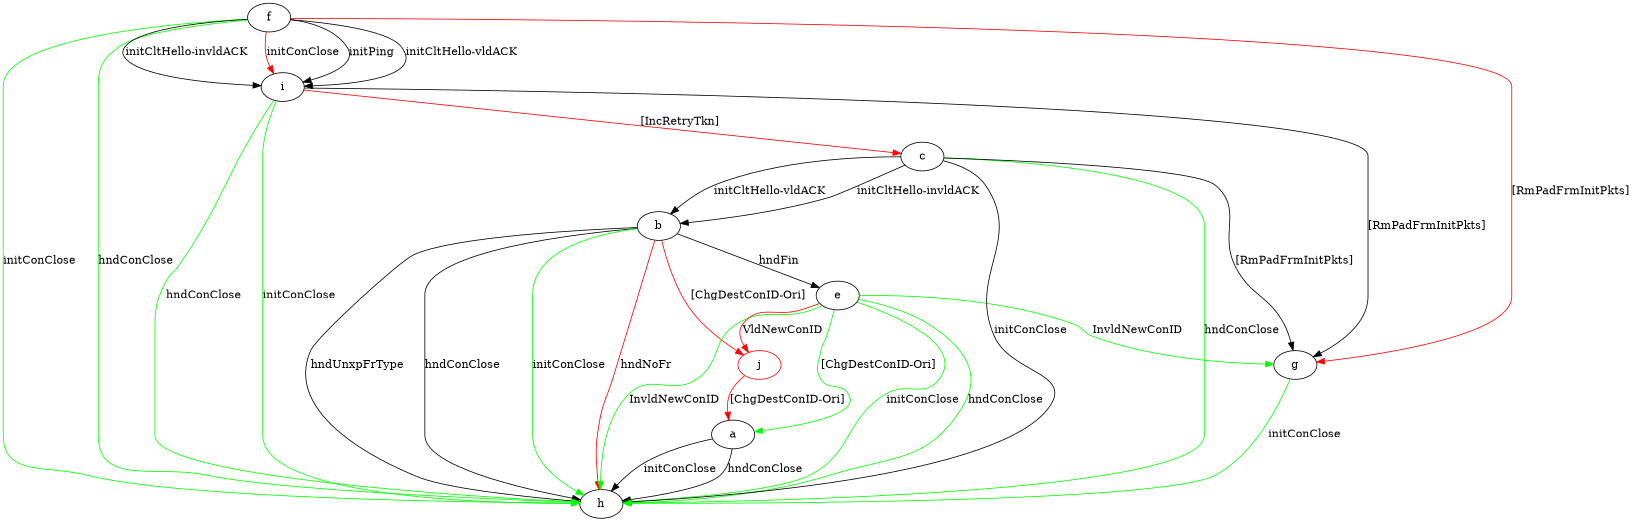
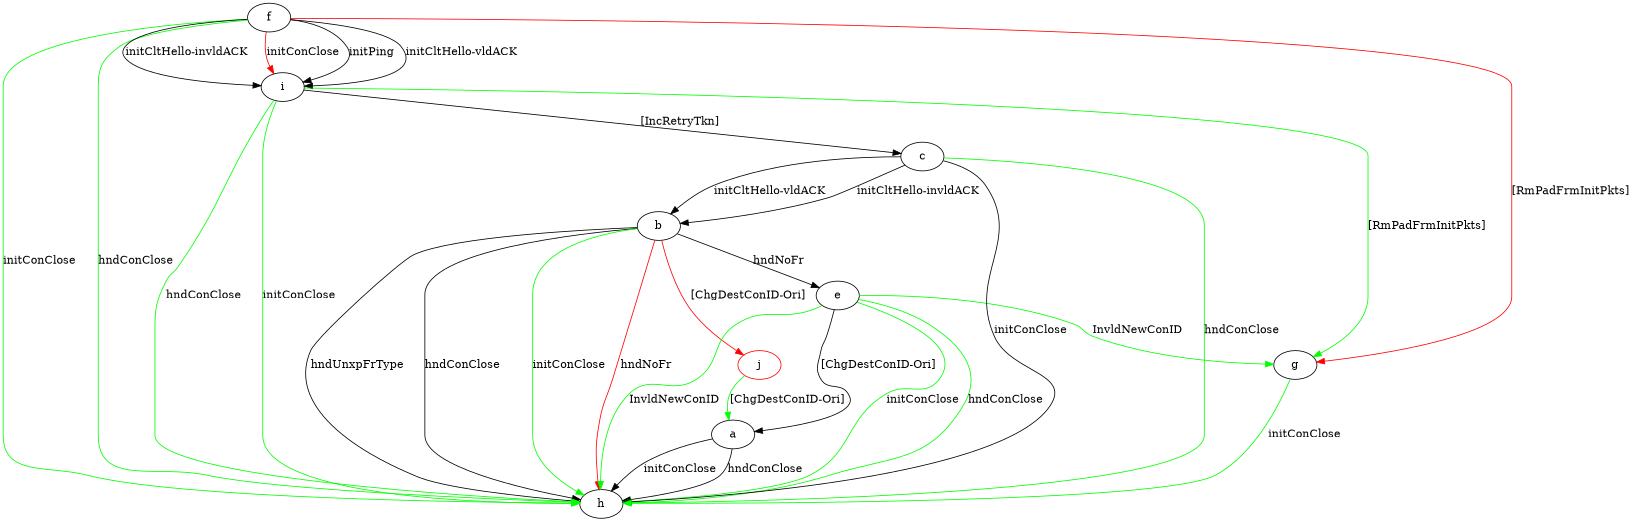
(948, 104) -> (948, 104)
(598, 121) -> (598, 121)
(1171, 174) -> none
(781, 261) -> (781, 261)
(768, 312) -> none
(731, 392) -> (731, 392)
(848, 393) -> (848, 393)
